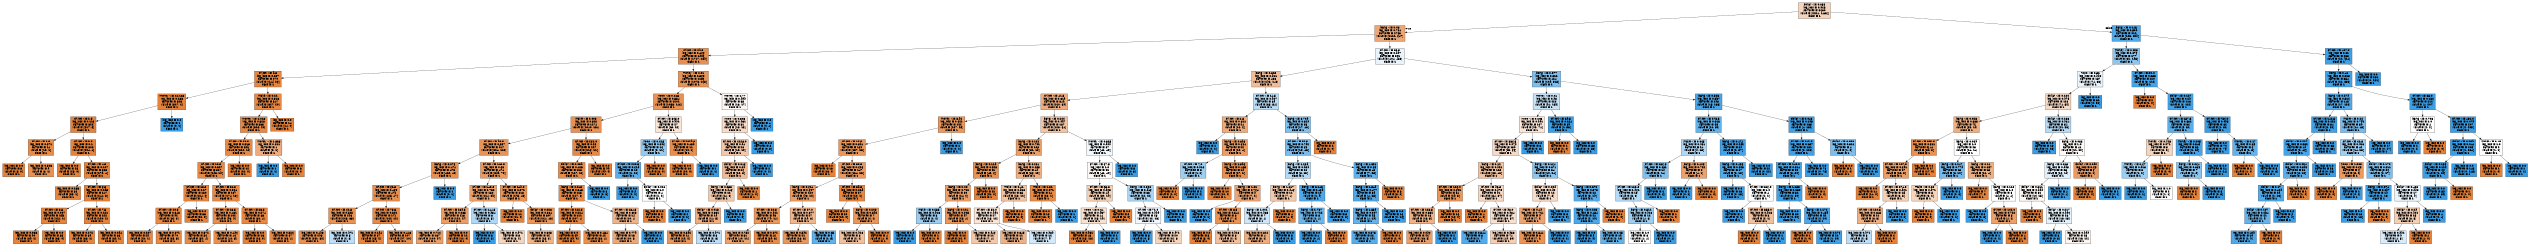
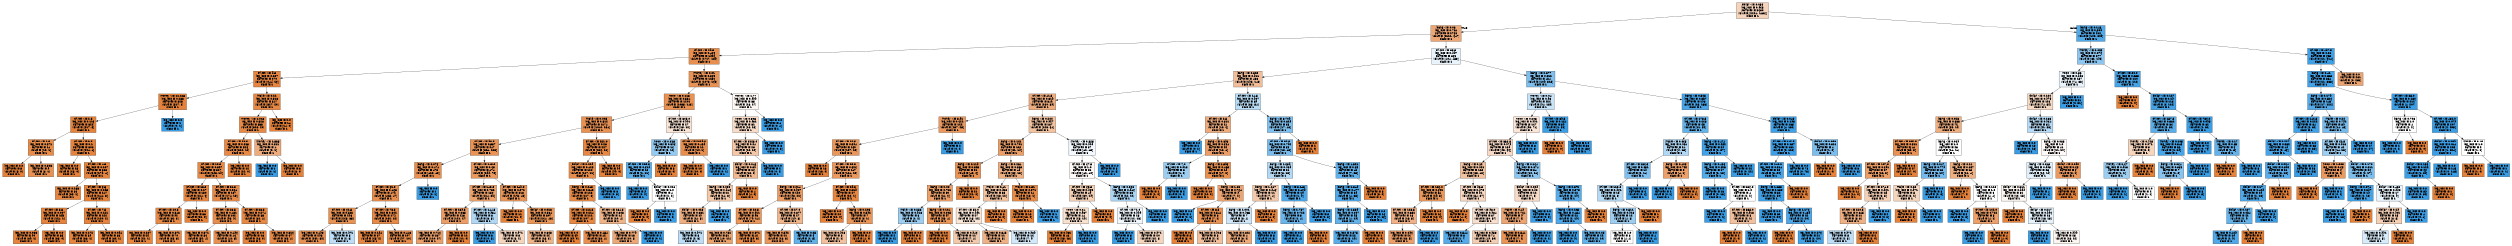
(2368, 79) -> (2351, 79)
(680, 237) -> none
